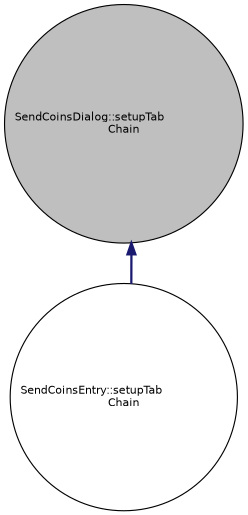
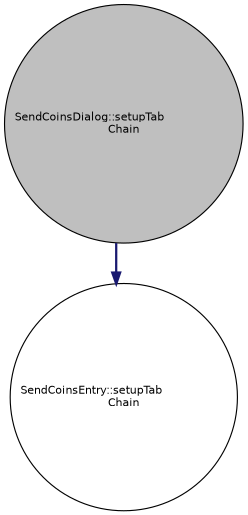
(131, 269) -> (116, 258)
